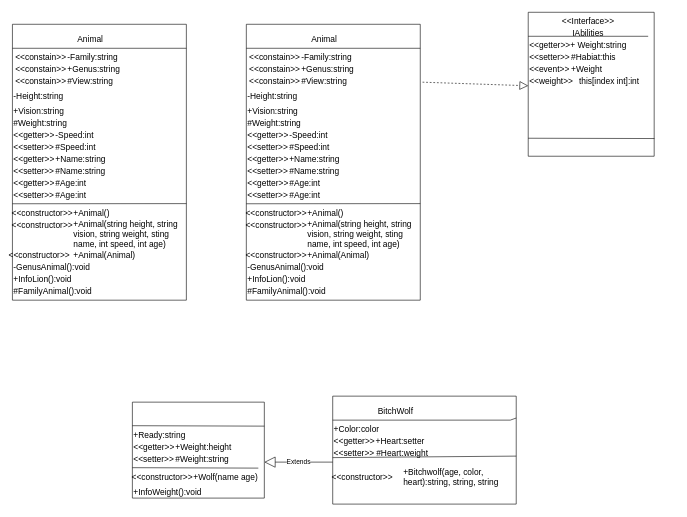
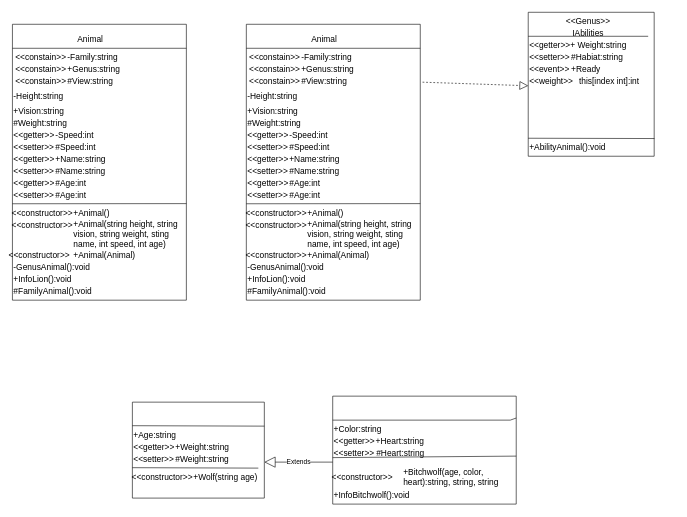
(588, 21) -> (588, 21)
(596, 57) -> (601, 57)
(587, 69) -> (586, 69)
none -> (567, 147)
(396, 411) -> none
(359, 429) -> (361, 429)
(162, 435) -> (157, 435)
(402, 441) -> (402, 441)
(202, 447) -> (202, 447)
(400, 453) -> (400, 453)
(226, 477) -> (226, 477)
(168, 492) -> none
none -> (372, 495)
